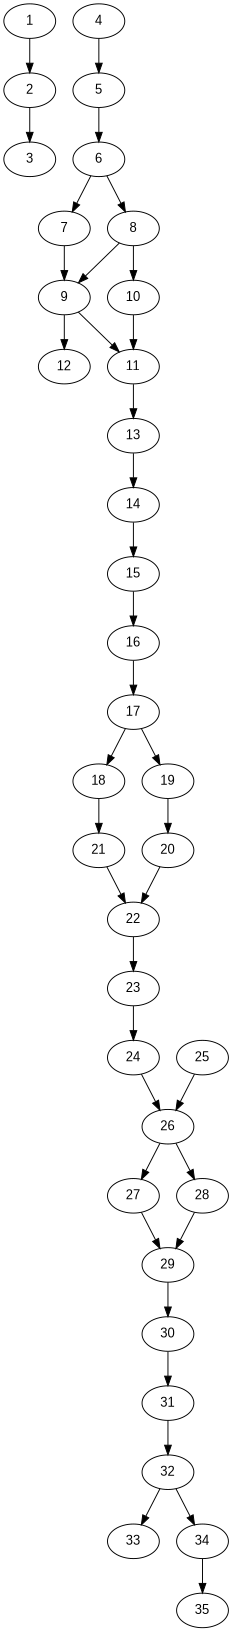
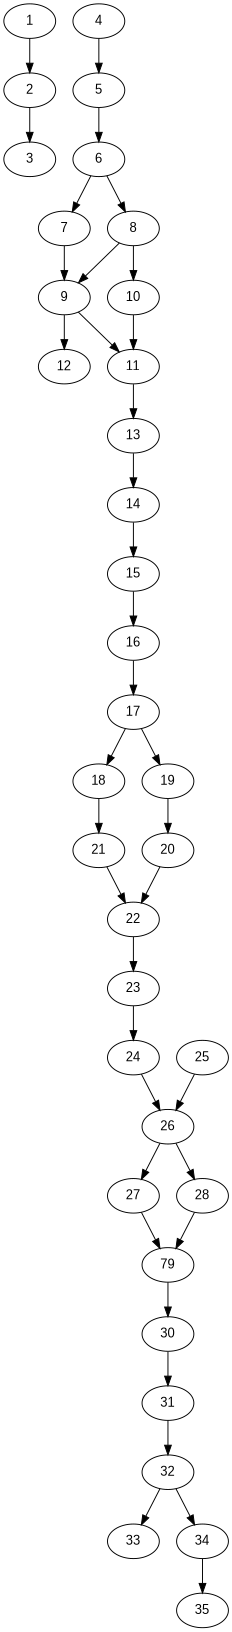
(168, 1265) -> (168, 1265)
